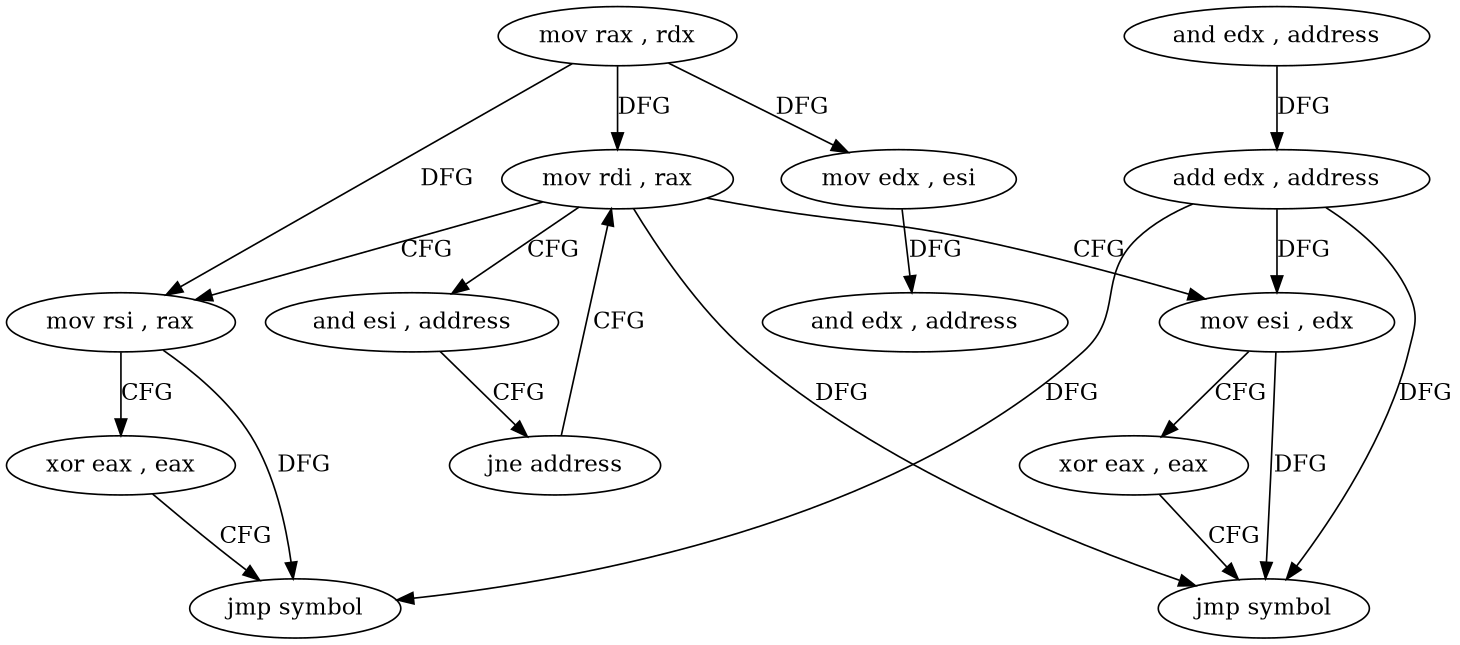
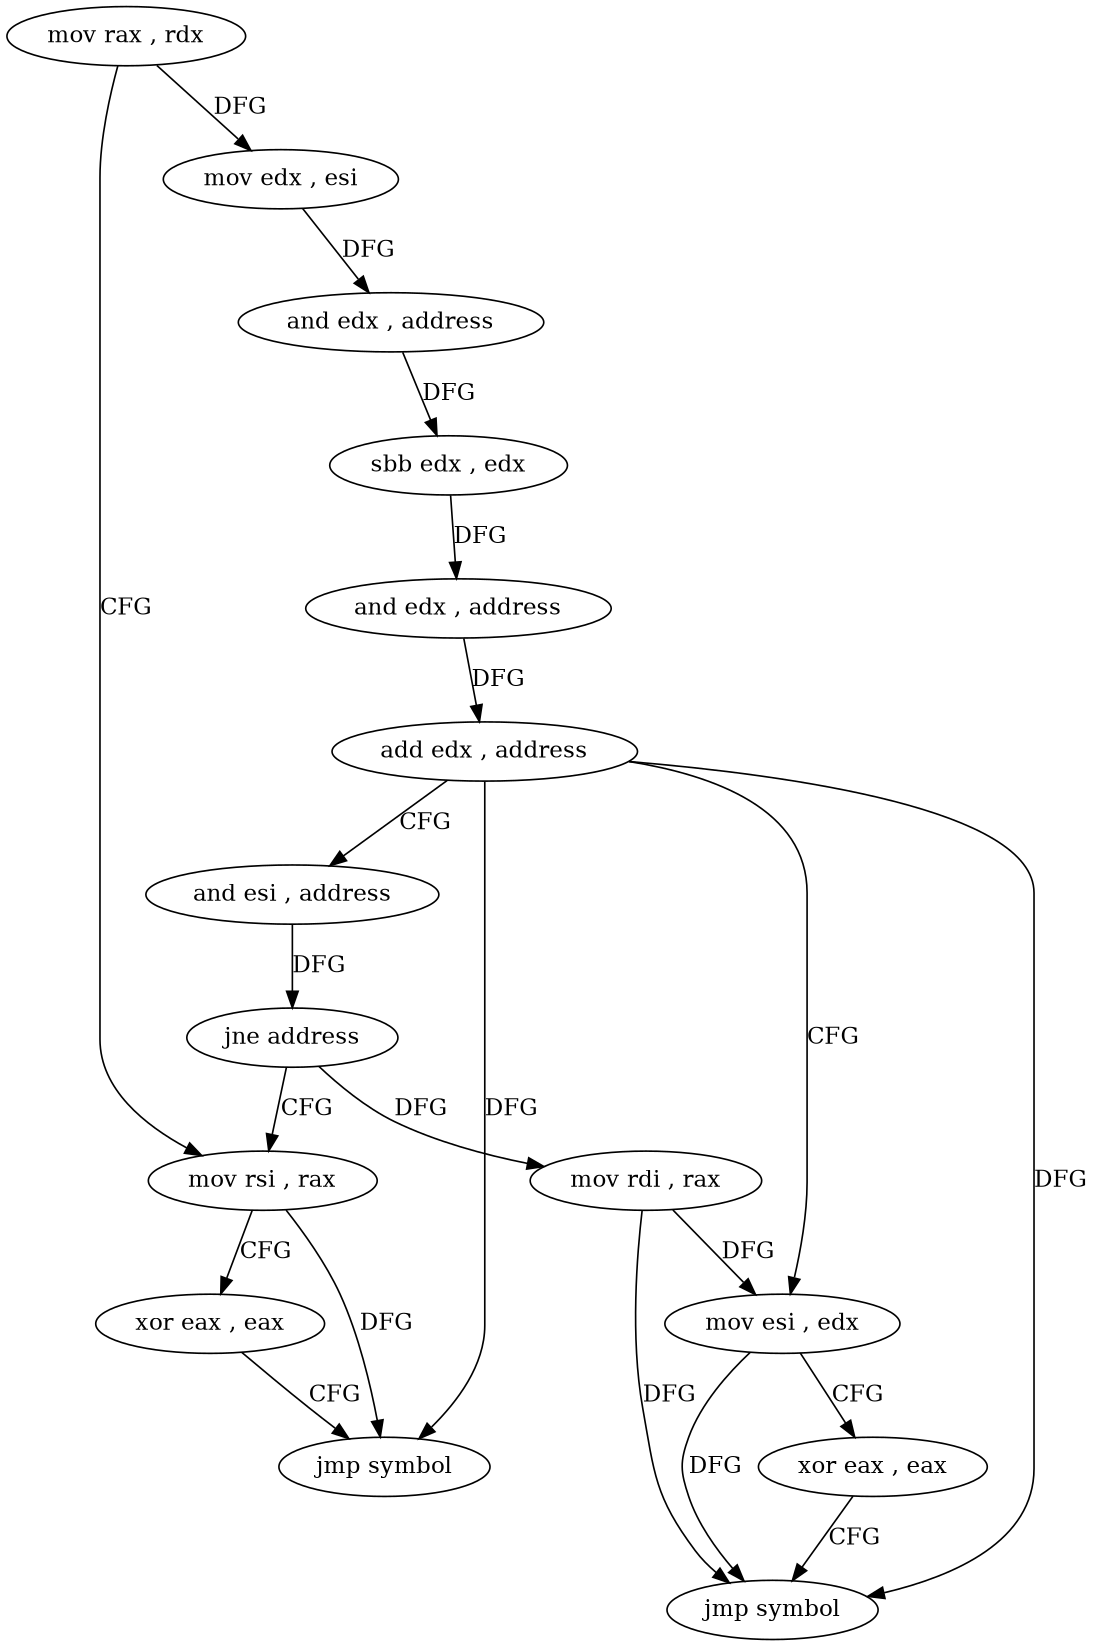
(618, 99) -> none
(447, 179) -> (126, 608)
(522, 246) -> (395, 818)
(377, 249) -> (279, 1101)
(1099, 251) -> (749, 1252)
(1304, 251) -> (833, 1038)
(619, 322) -> (421, 1109)
(519, 394) -> (319, 966)
none -> (449, 465)
